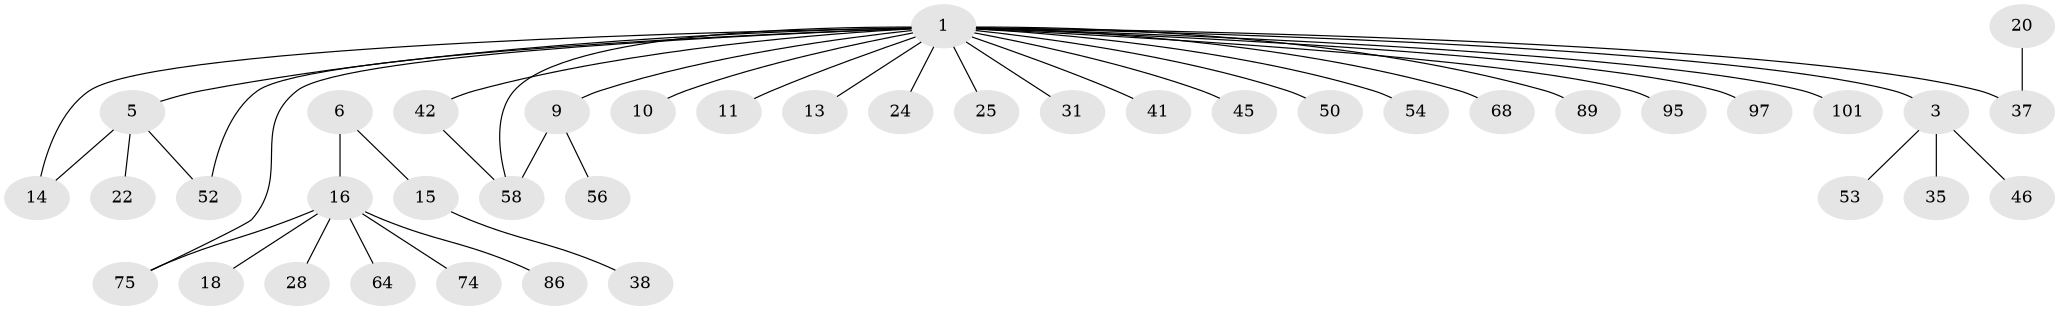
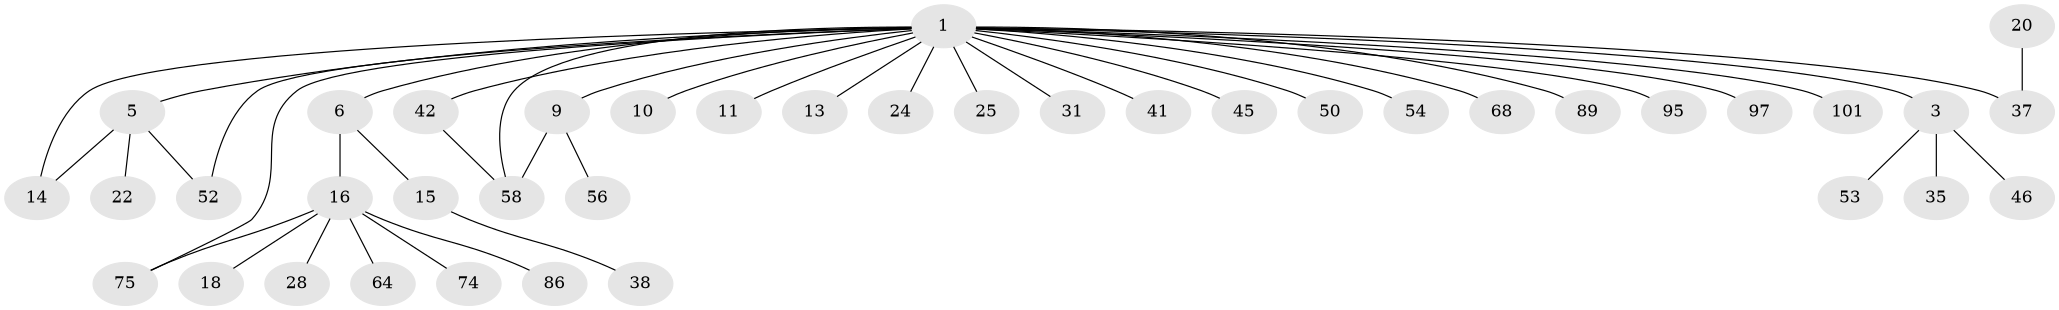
none -> (526, 59)
